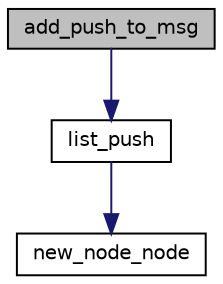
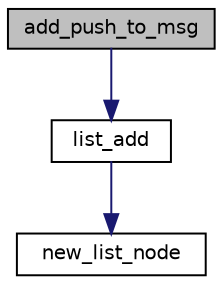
(111, 141) -> (111, 141)
(111, 254) -> (111, 254)
